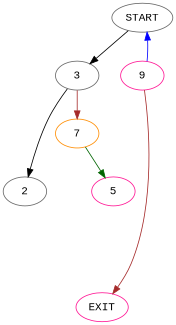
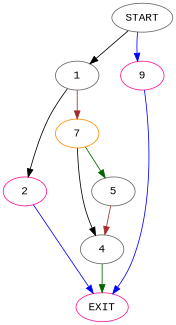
(148, 51) -> (137, 43)
(77, 76) -> (77, 76)
(25, 191) -> (25, 191)
(113, 191) -> (113, 191)
(147, 191) -> (147, 191)
none -> (61, 246)
none -> (102, 249)
